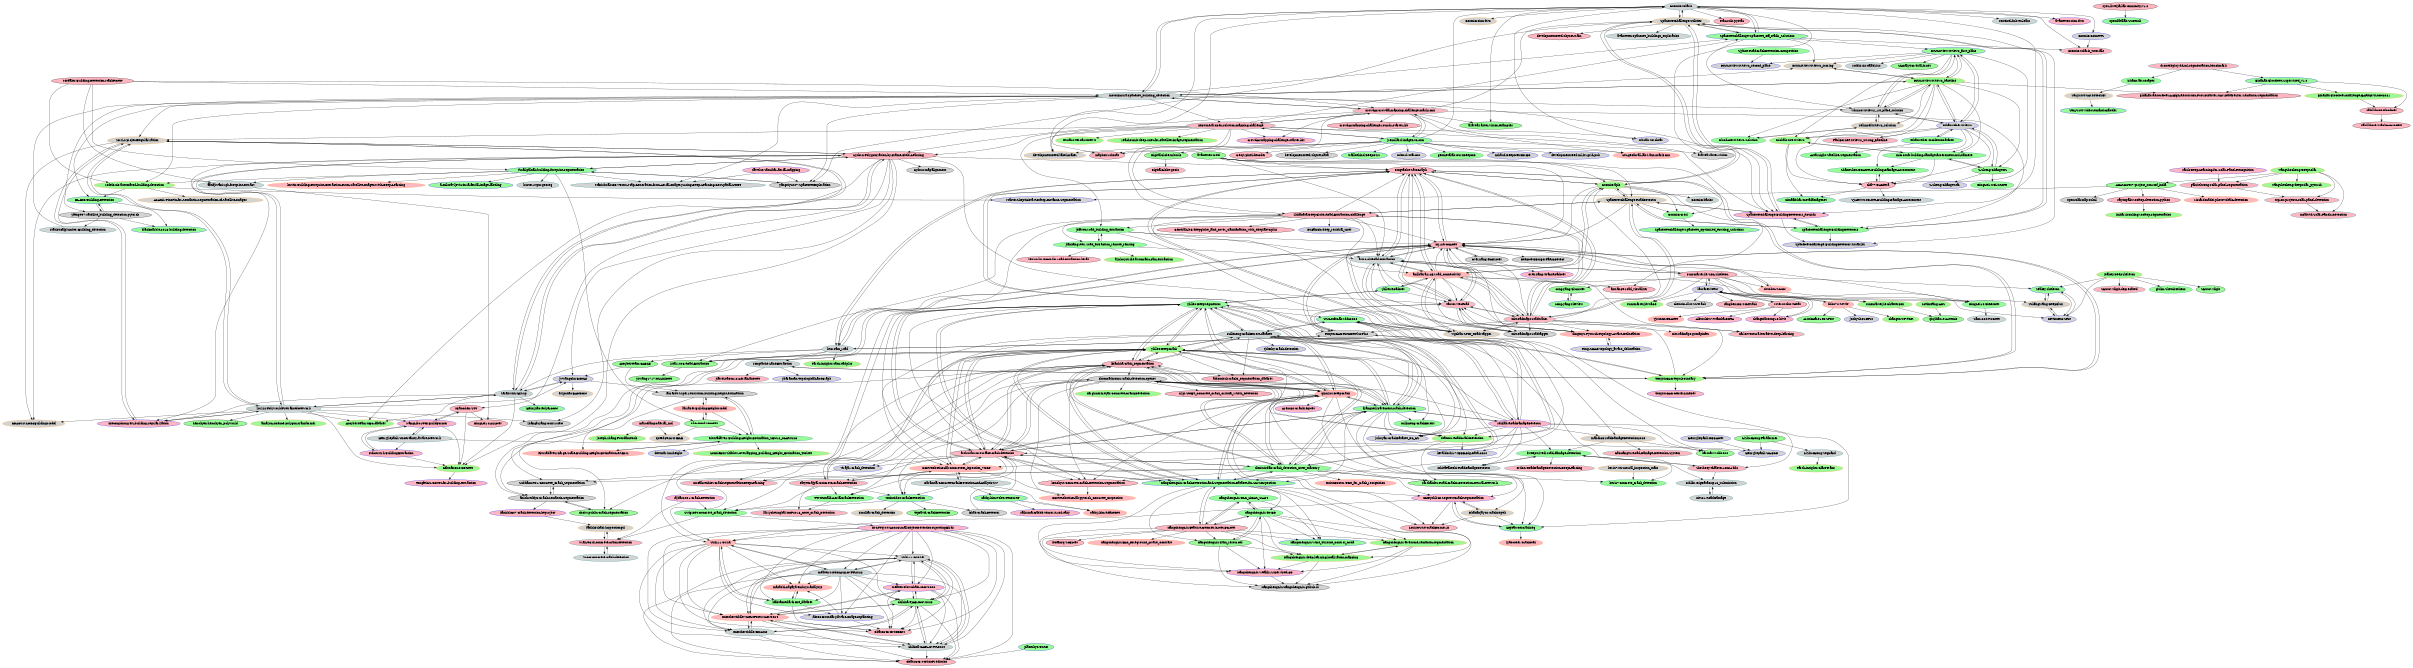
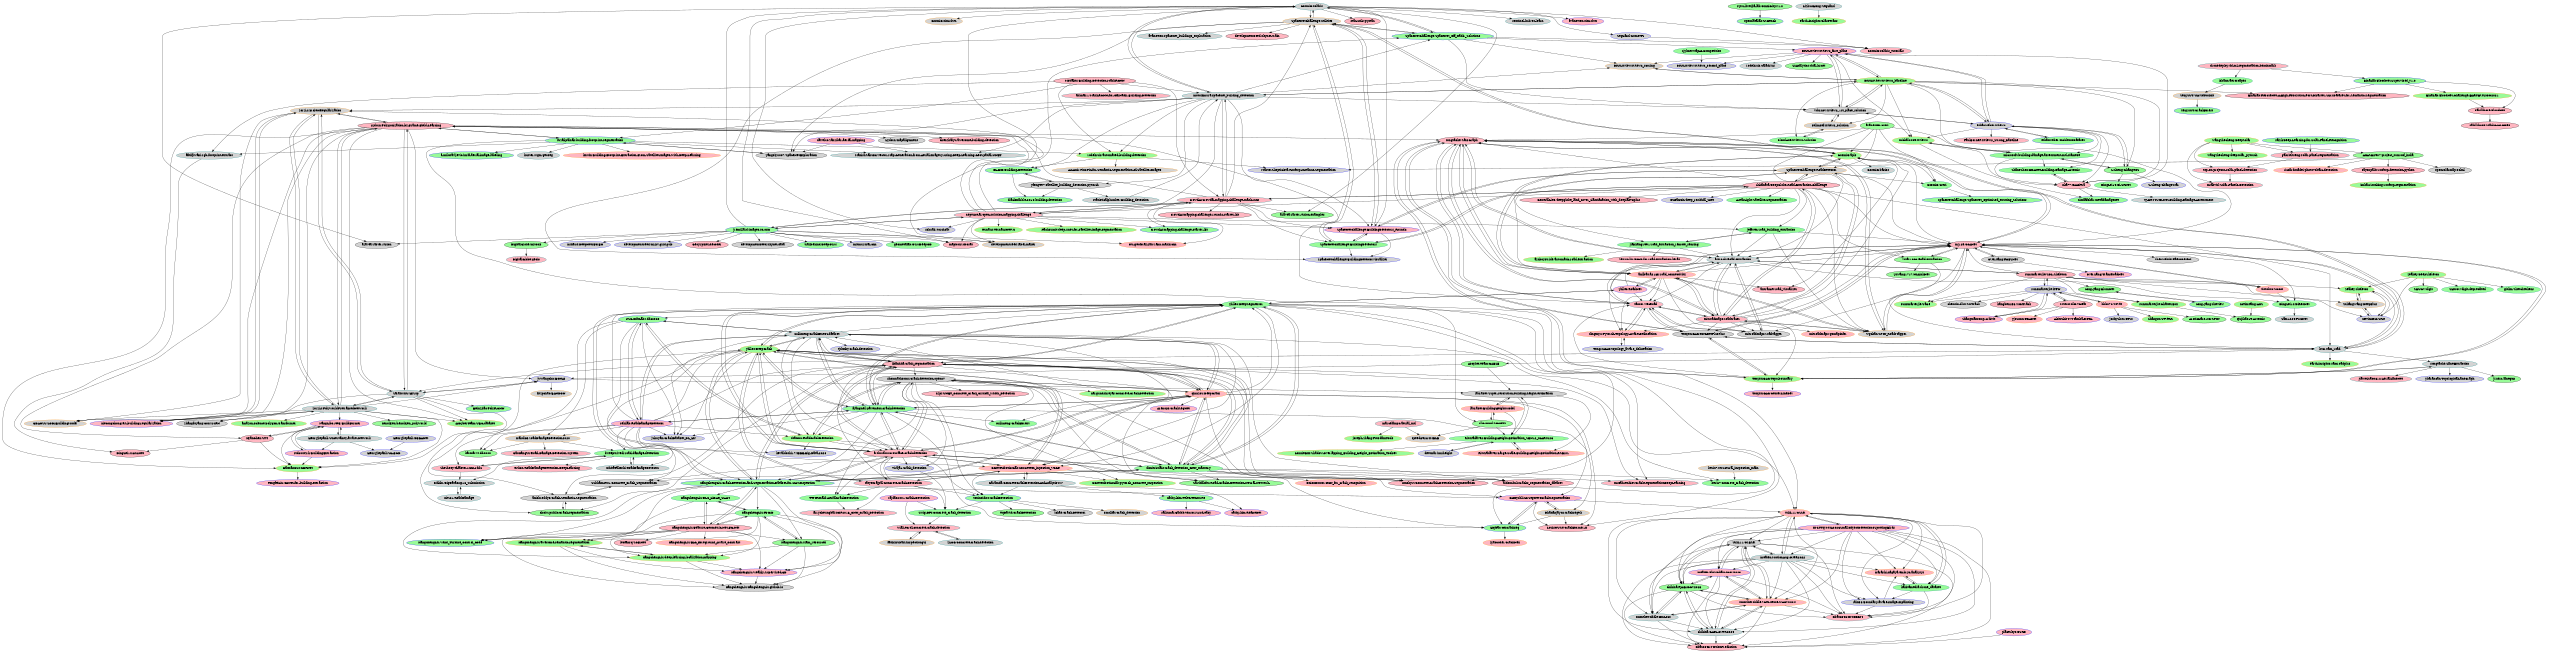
(2125, 6) -> (1760, 6)
(2091, 36) -> (1631, 36)
(1768, 51) -> (1701, 51)
(1954, 51) -> (1824, 51)
none -> (1116, 96)
(2093, 111) -> (2197, 111)
none -> (969, 141)
(1276, 141) -> (1179, 230)
(1885, 148) -> (1777, 192)
(1878, 170) -> (2046, 170)
(2218, 170) -> (2311, 141)
none -> (1508, 193)
(1567, 232) -> (1916, 189)
(1144, 260) -> (1564, 260)
(1543, 260) -> (2173, 260)
(1393, 290) -> (1630, 290)
(1708, 290) -> (2046, 290)
(2048, 290) -> (2357, 290)
(2119, 290) -> (2468, 290)
(1225, 319) -> (972, 363)
(1766, 334) -> none
(769, 357) -> (2059, 339)
none -> (2504, 379)
none -> (1130, 385)
(1760, 439) -> none
none -> (1472, 447)
none -> (1220, 474)
(1088, 490) -> none
(1000, 492) -> (884, 468)
(1087, 498) -> (1127, 483)
(528, 513) -> none
(1105, 513) -> (1246, 513)
(803, 521) -> (1821, 520)
(1036, 647) -> (2014, 632)
